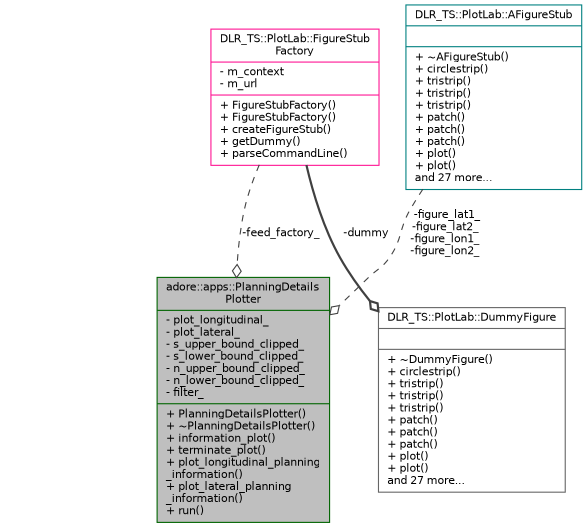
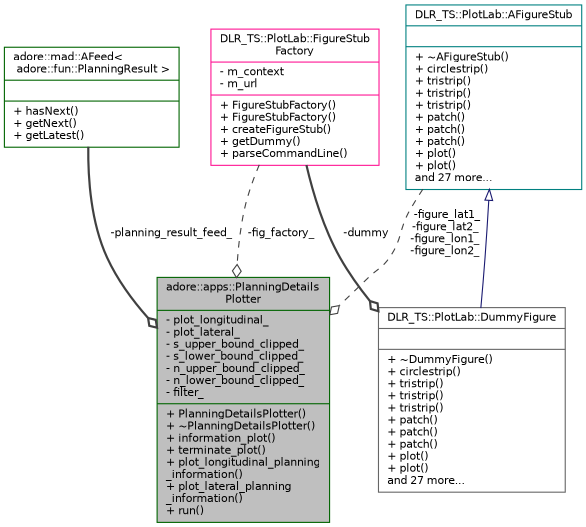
none -> (92, 97)
(280, 233) -> (280, 233)
none -> (485, 254)
